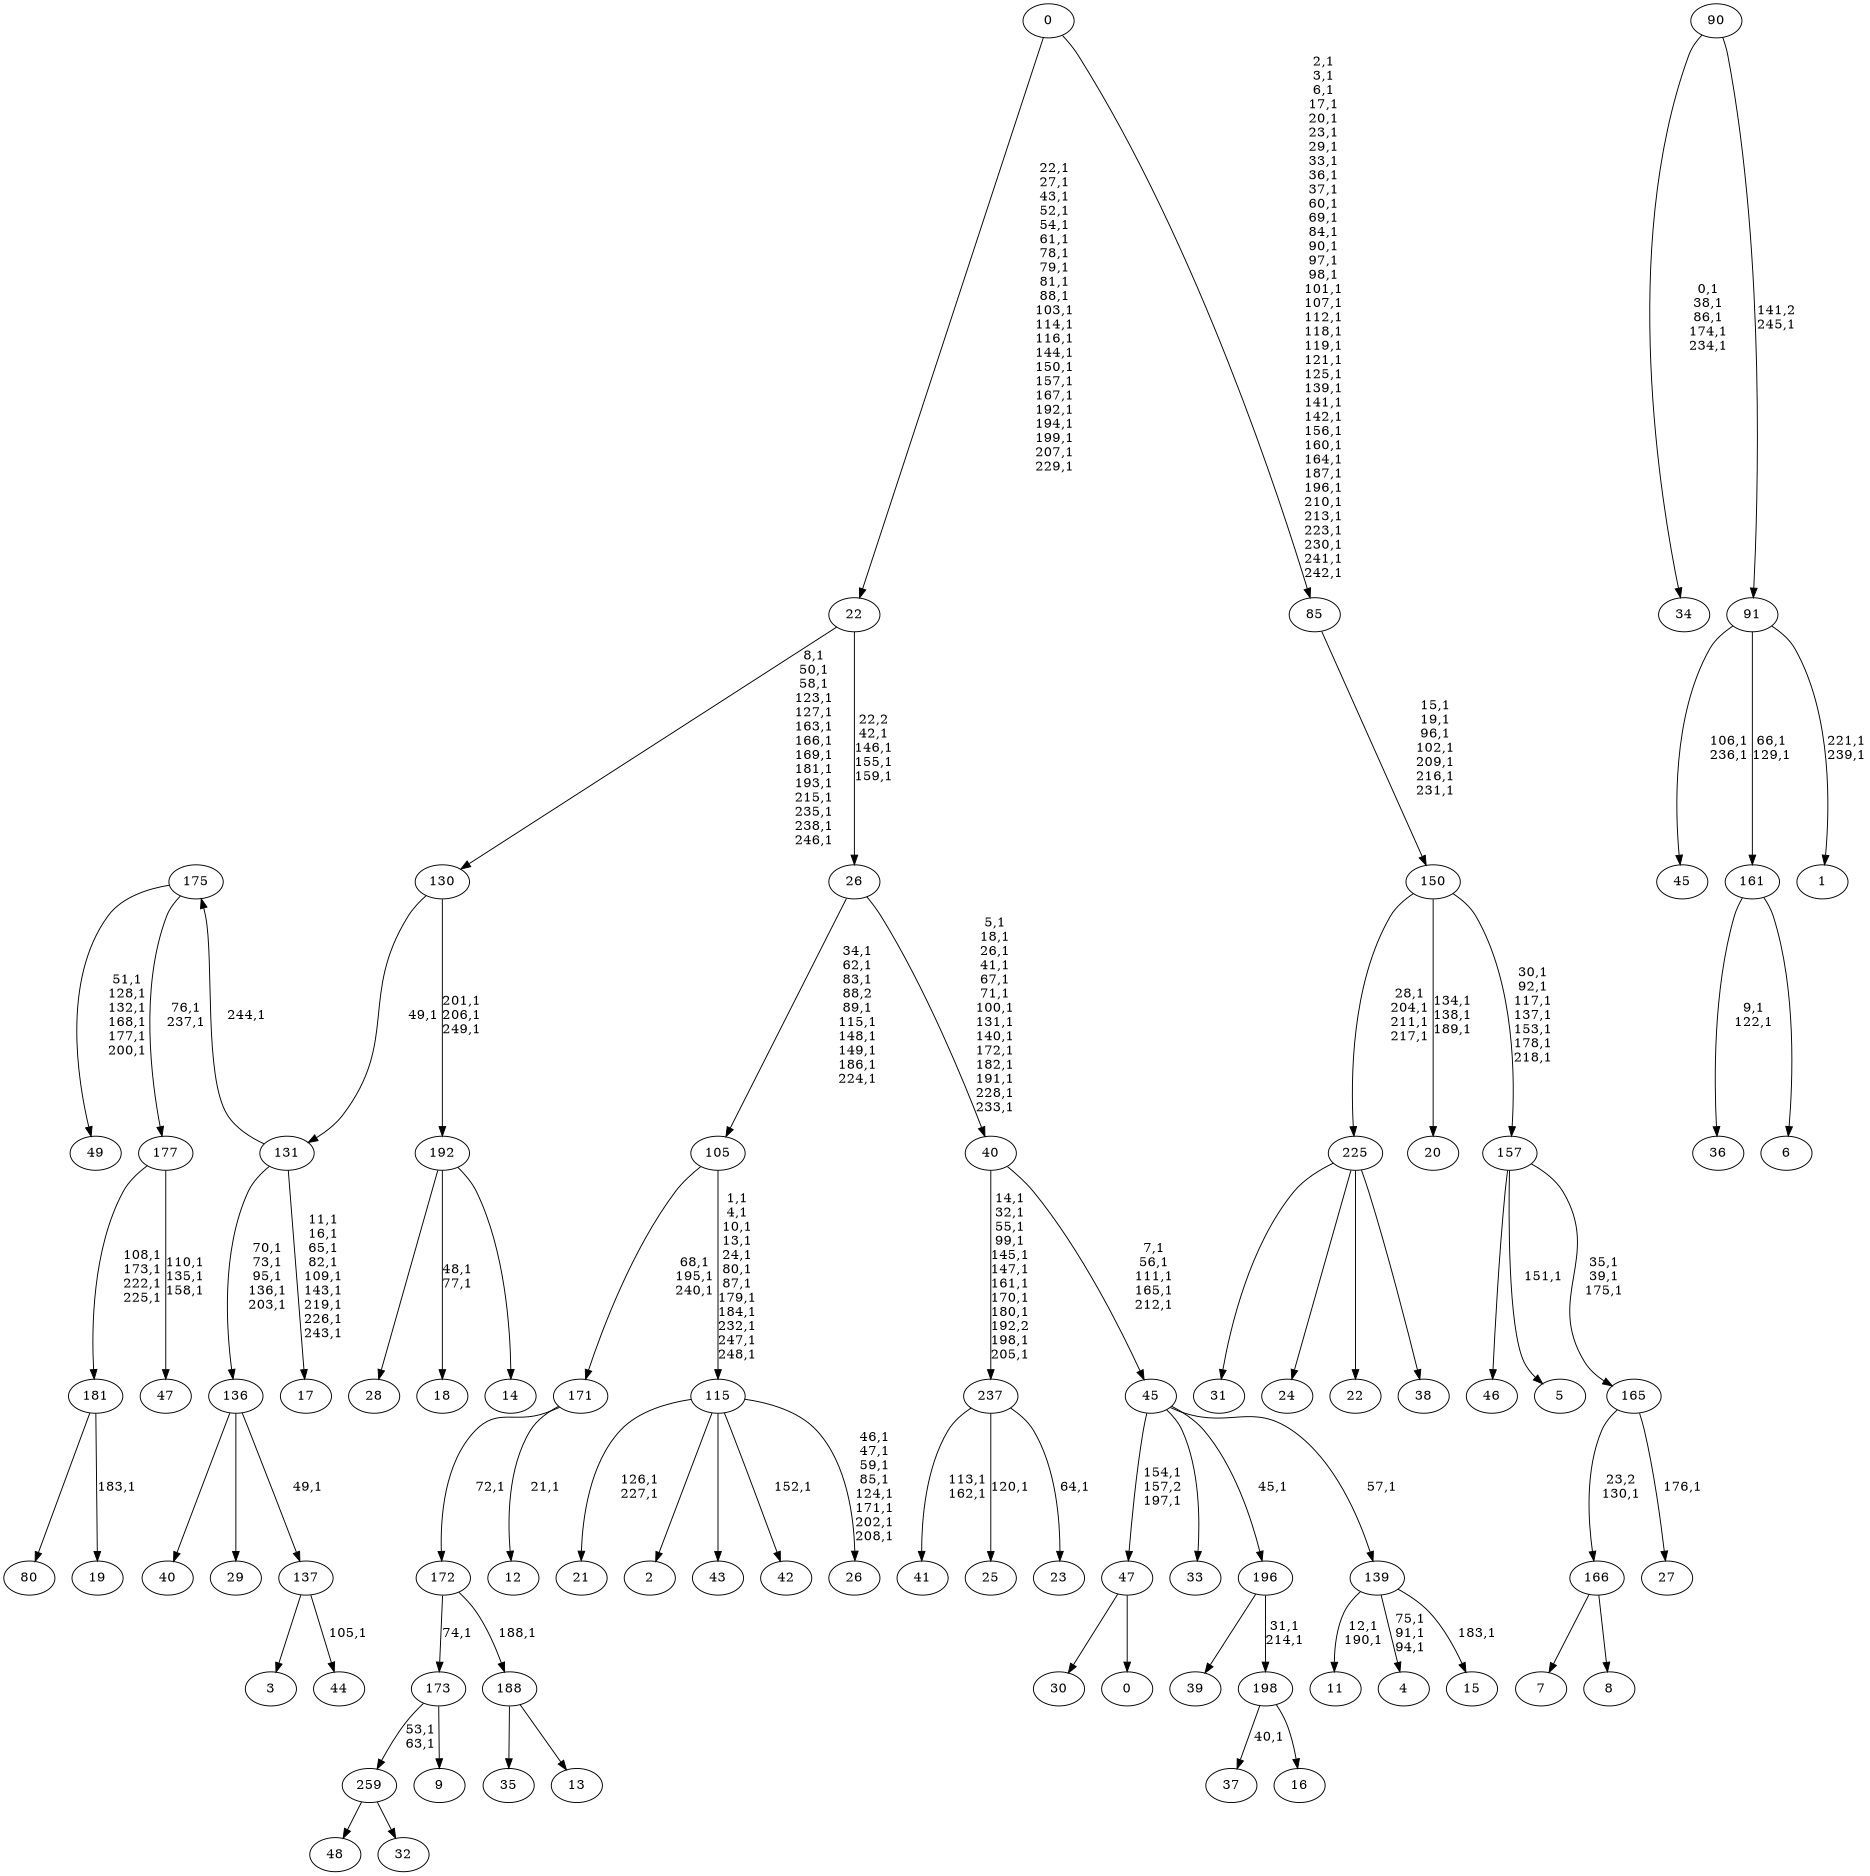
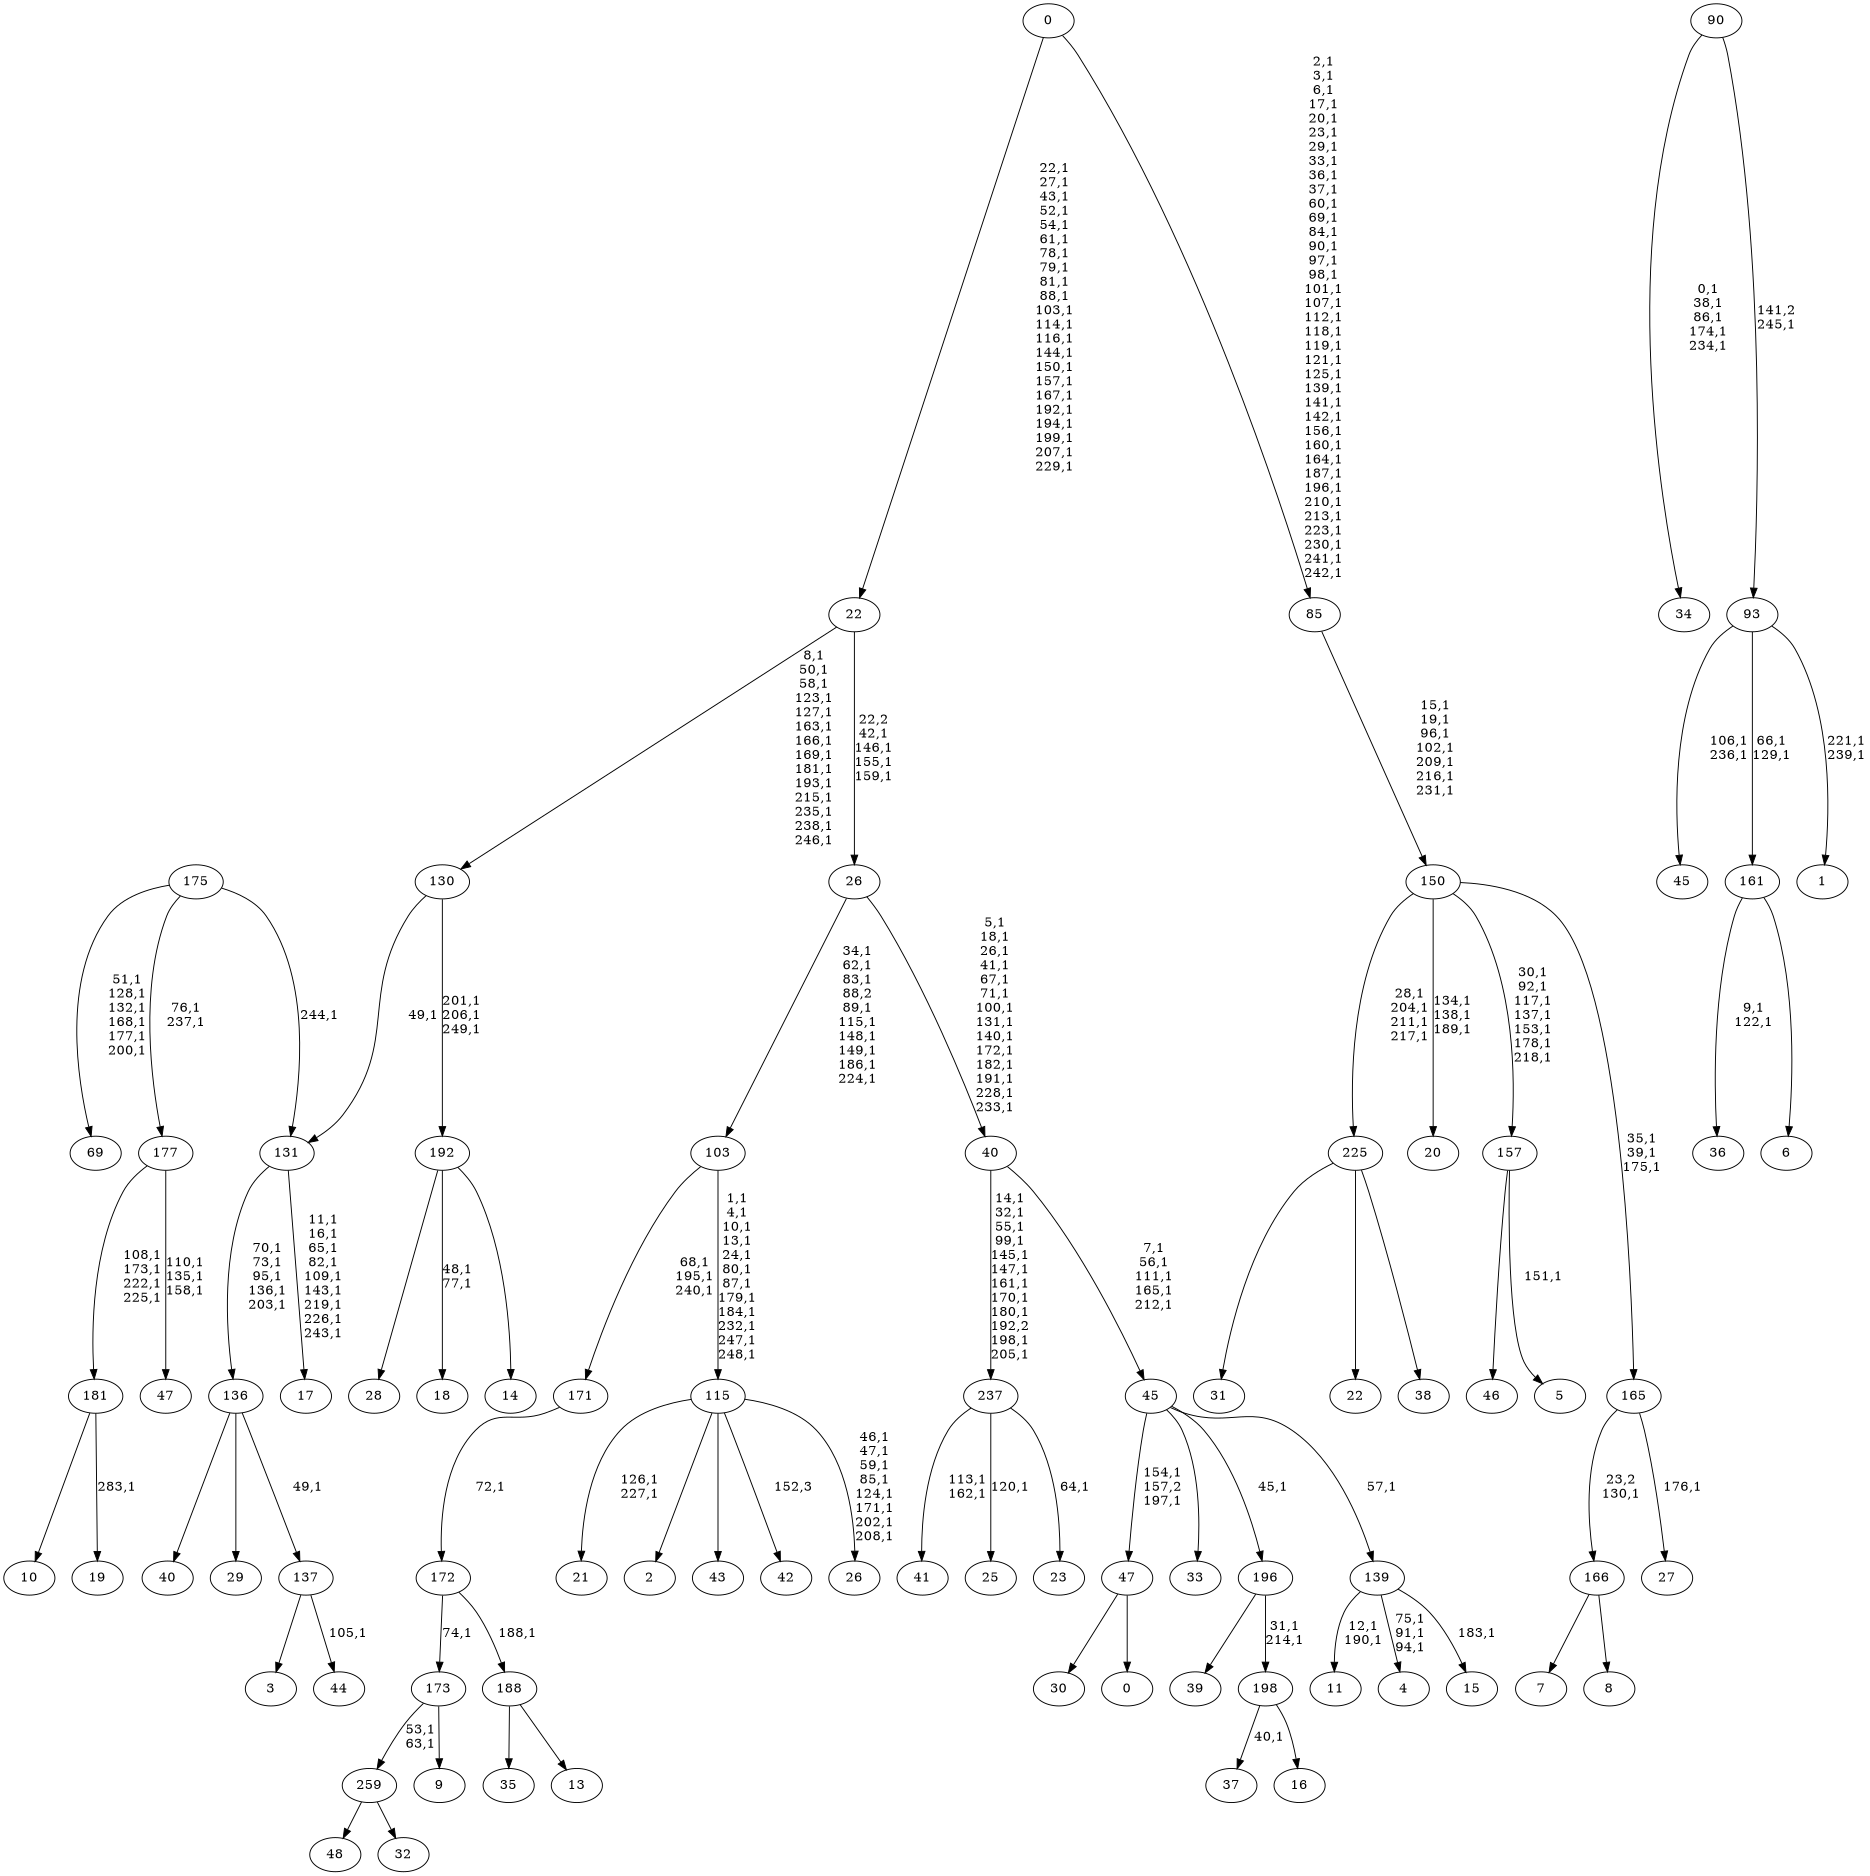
(1752, 615) -> (1752, 615)
(212, 1036) -> (295, 992)
(96, 1153) -> (96, 1153)
(718, 1153) -> (718, 1153)
(1575, 1269) -> (1611, 1086)
(1287, 1396) -> none
(117, 1487) -> (117, 1487)
(793, 1487) -> (793, 1487)
(29, 1578) -> (29, 1578)
(513, 1578) -> none
